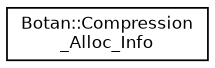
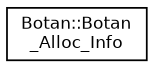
(107, 34) -> (77, 34)
